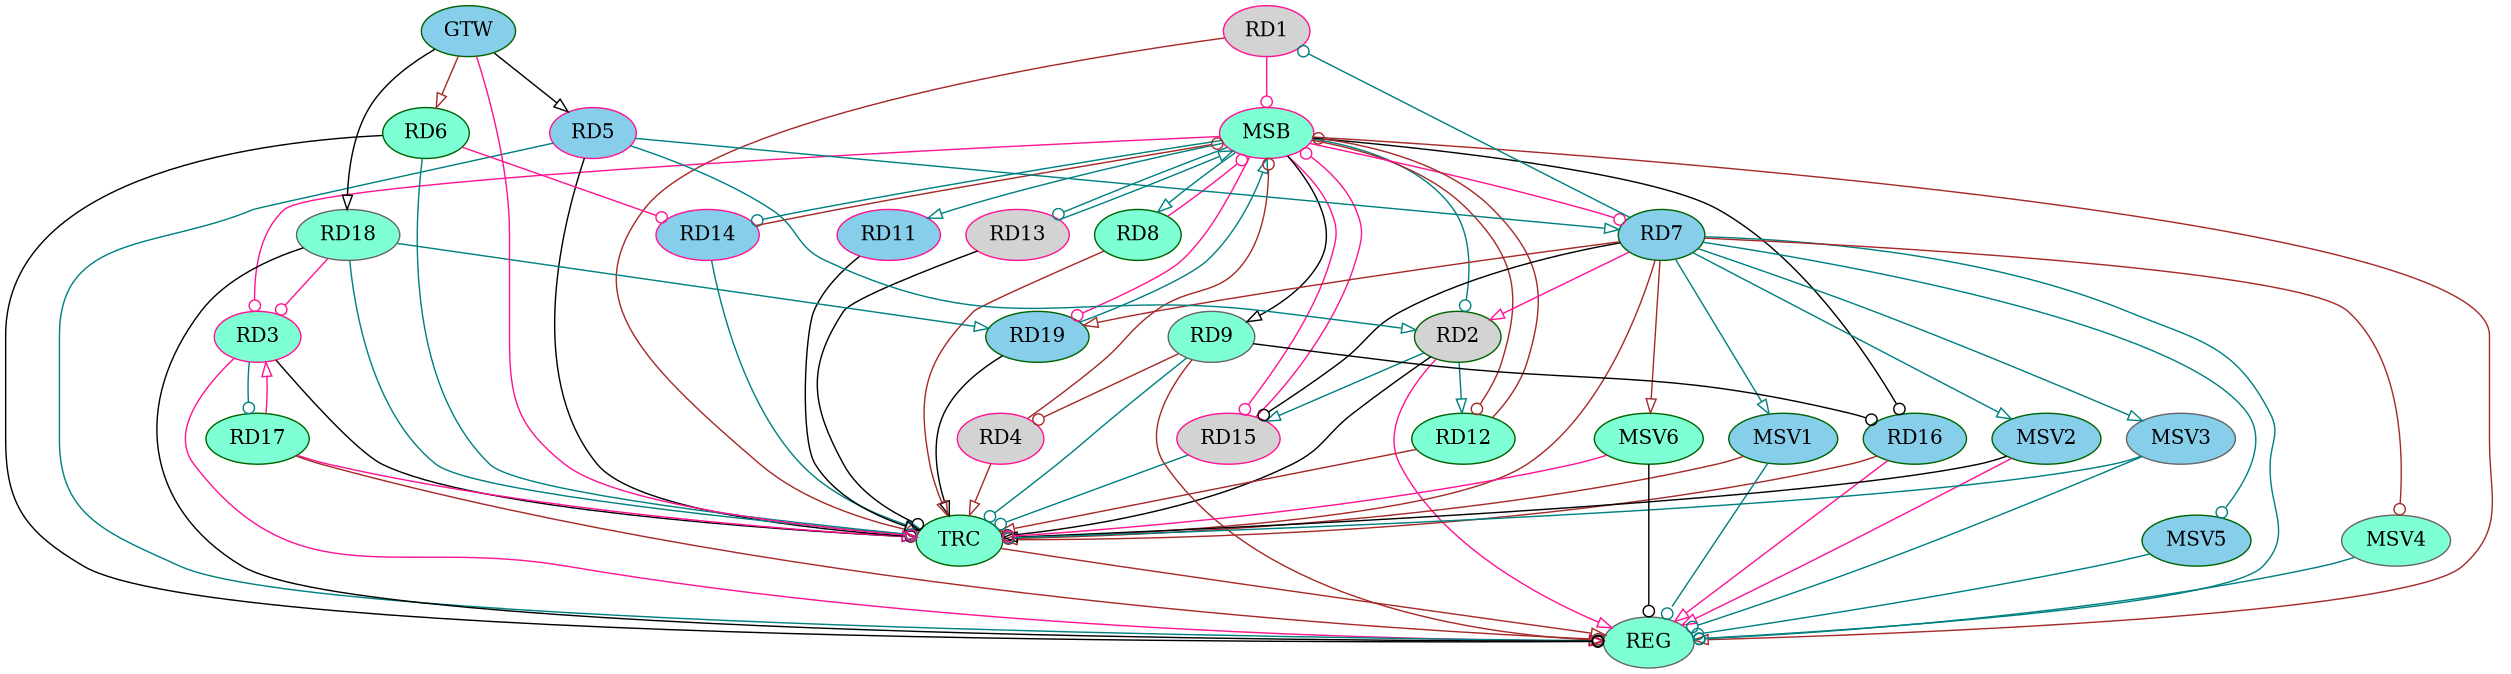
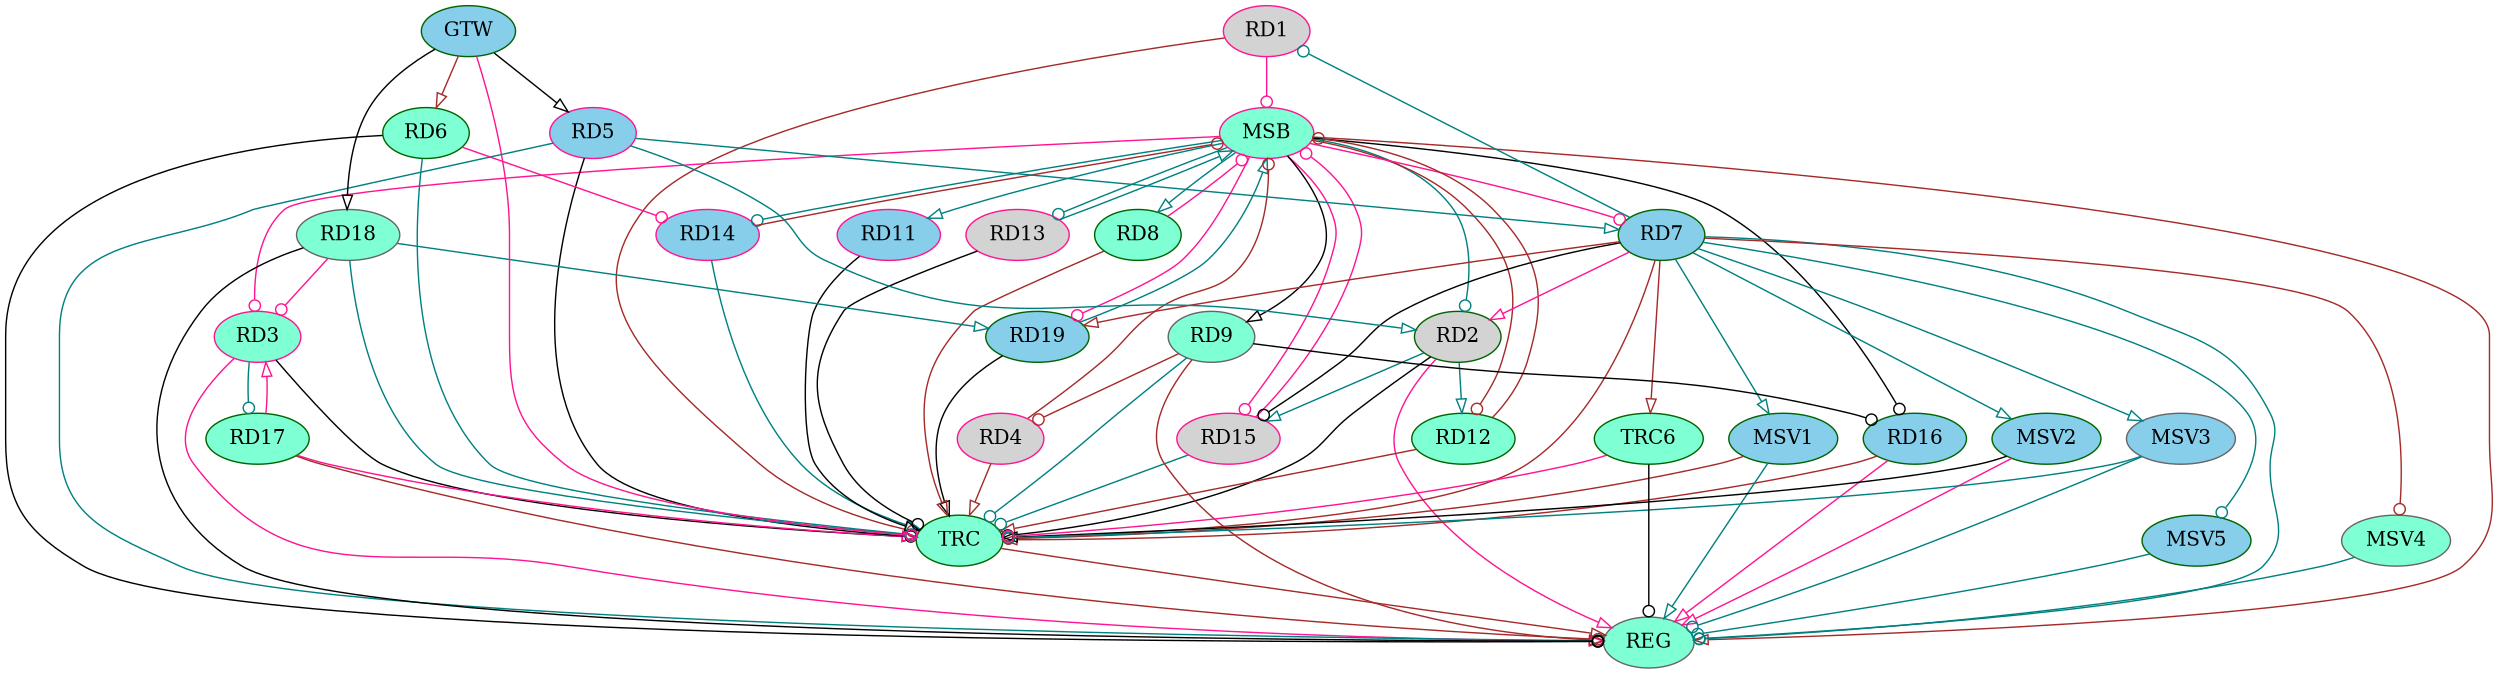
(1649, 439) -> (1649, 439)
(1720, 535) -> (1720, 535)
